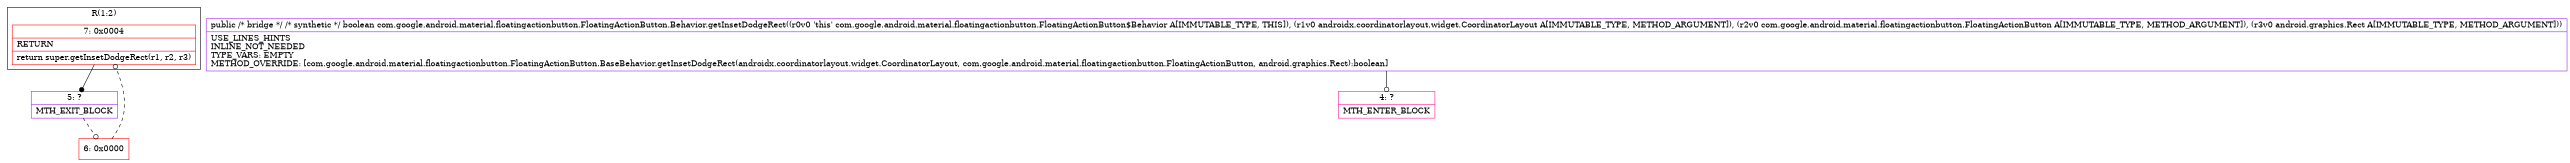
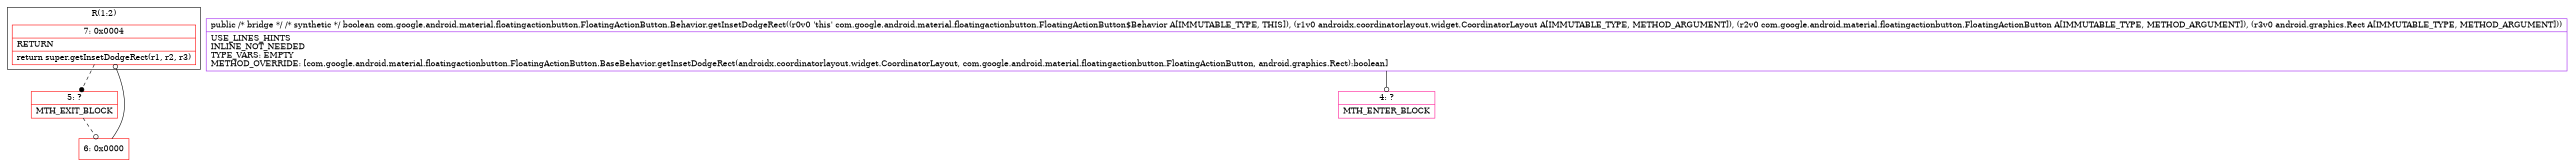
(89, 76) -> (89, 76)
(74, 105) -> (74, 105)
(124, 105) -> (124, 105)
